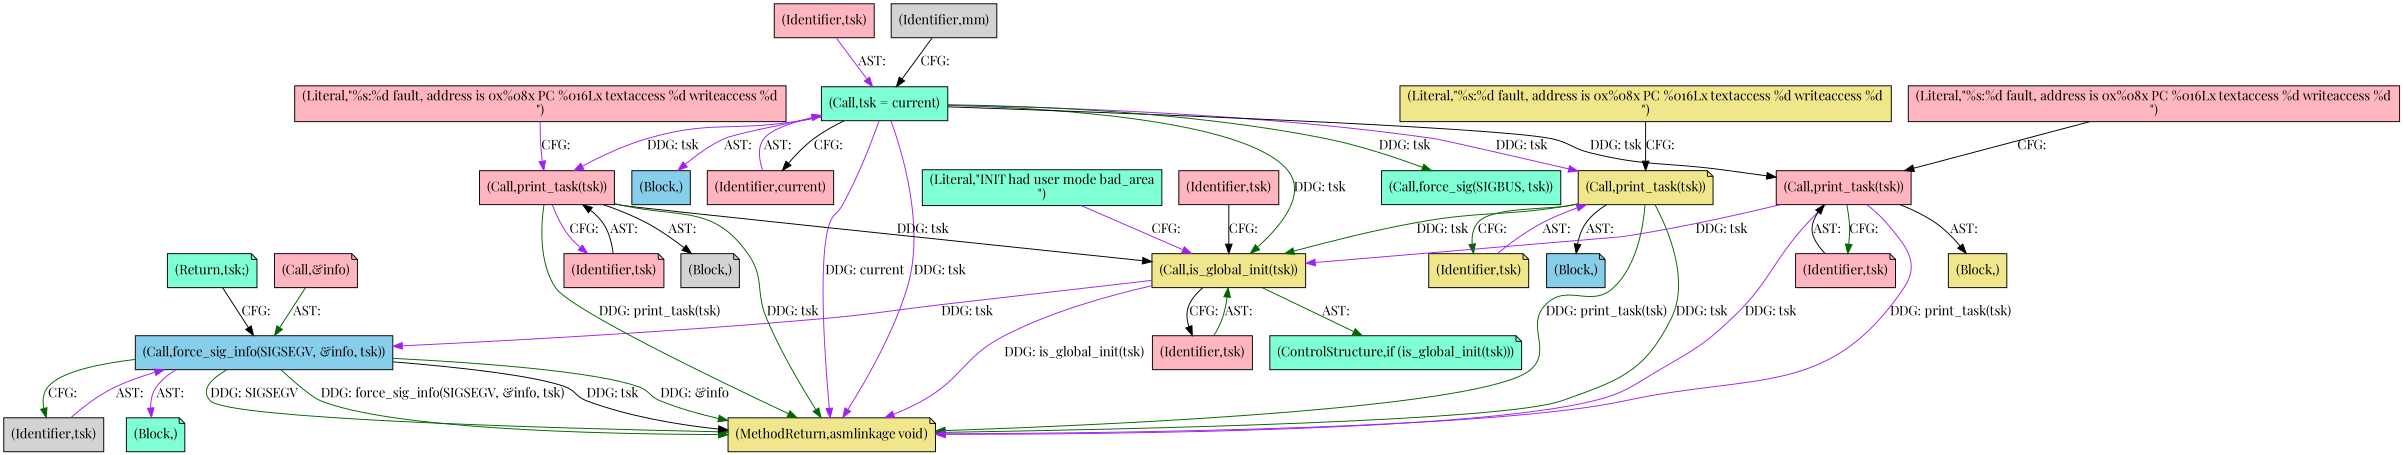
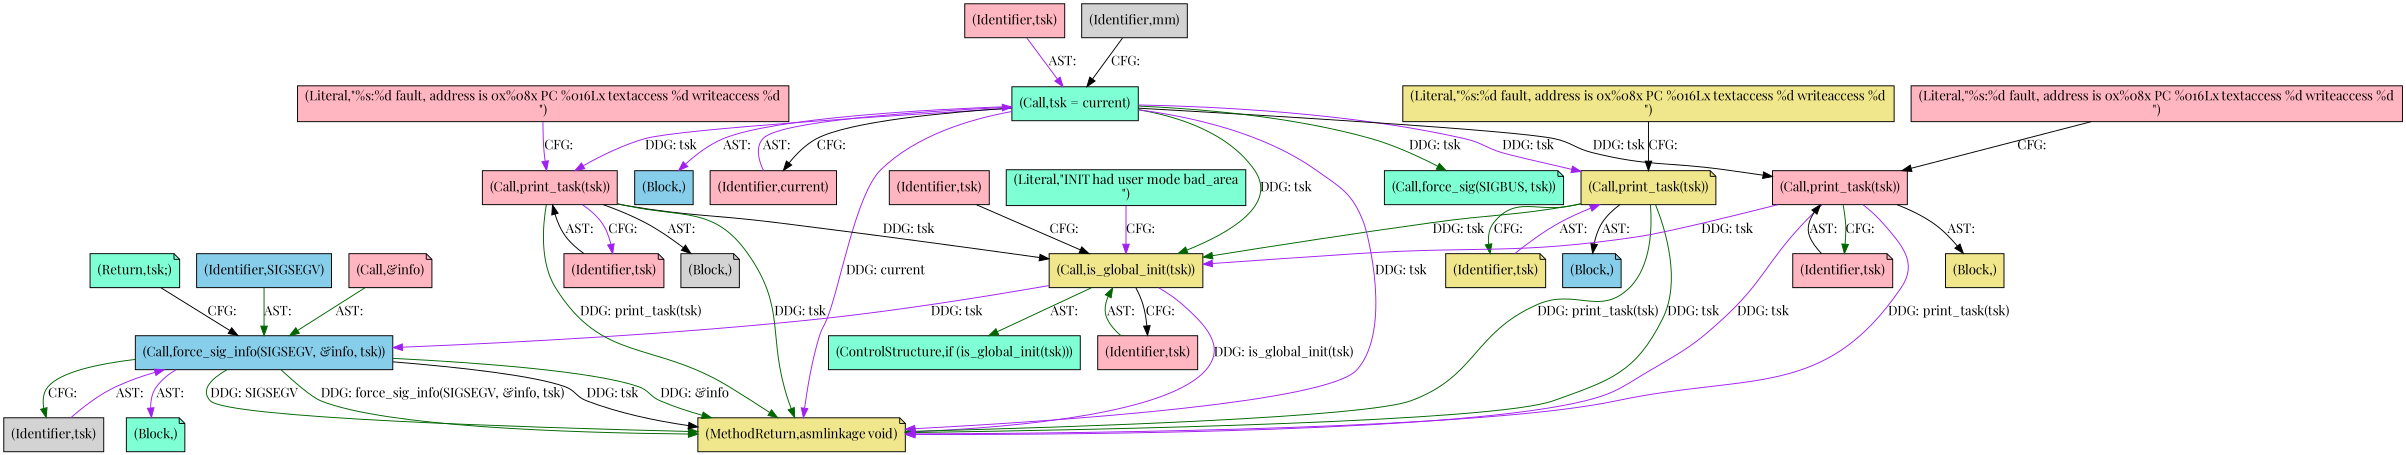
(1471, 188) -> (1474, 188)
none -> (264, 271)
(1396, 353) -> (954, 353)
